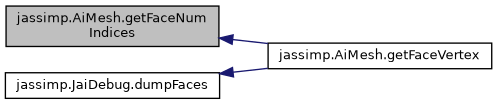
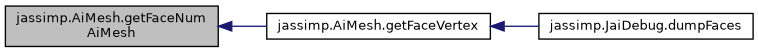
(112, 26) -> (112, 26)
(250, 70) -> (522, 26)
